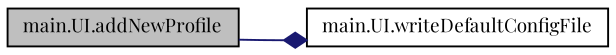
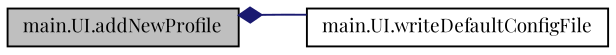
(261, 40) -> (284, 15)
